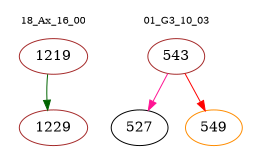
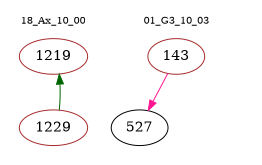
(53, 21) -> (53, 21)
(176, 56) -> (176, 56)
(47, 87) -> (60, 97)
(214, 128) -> none
